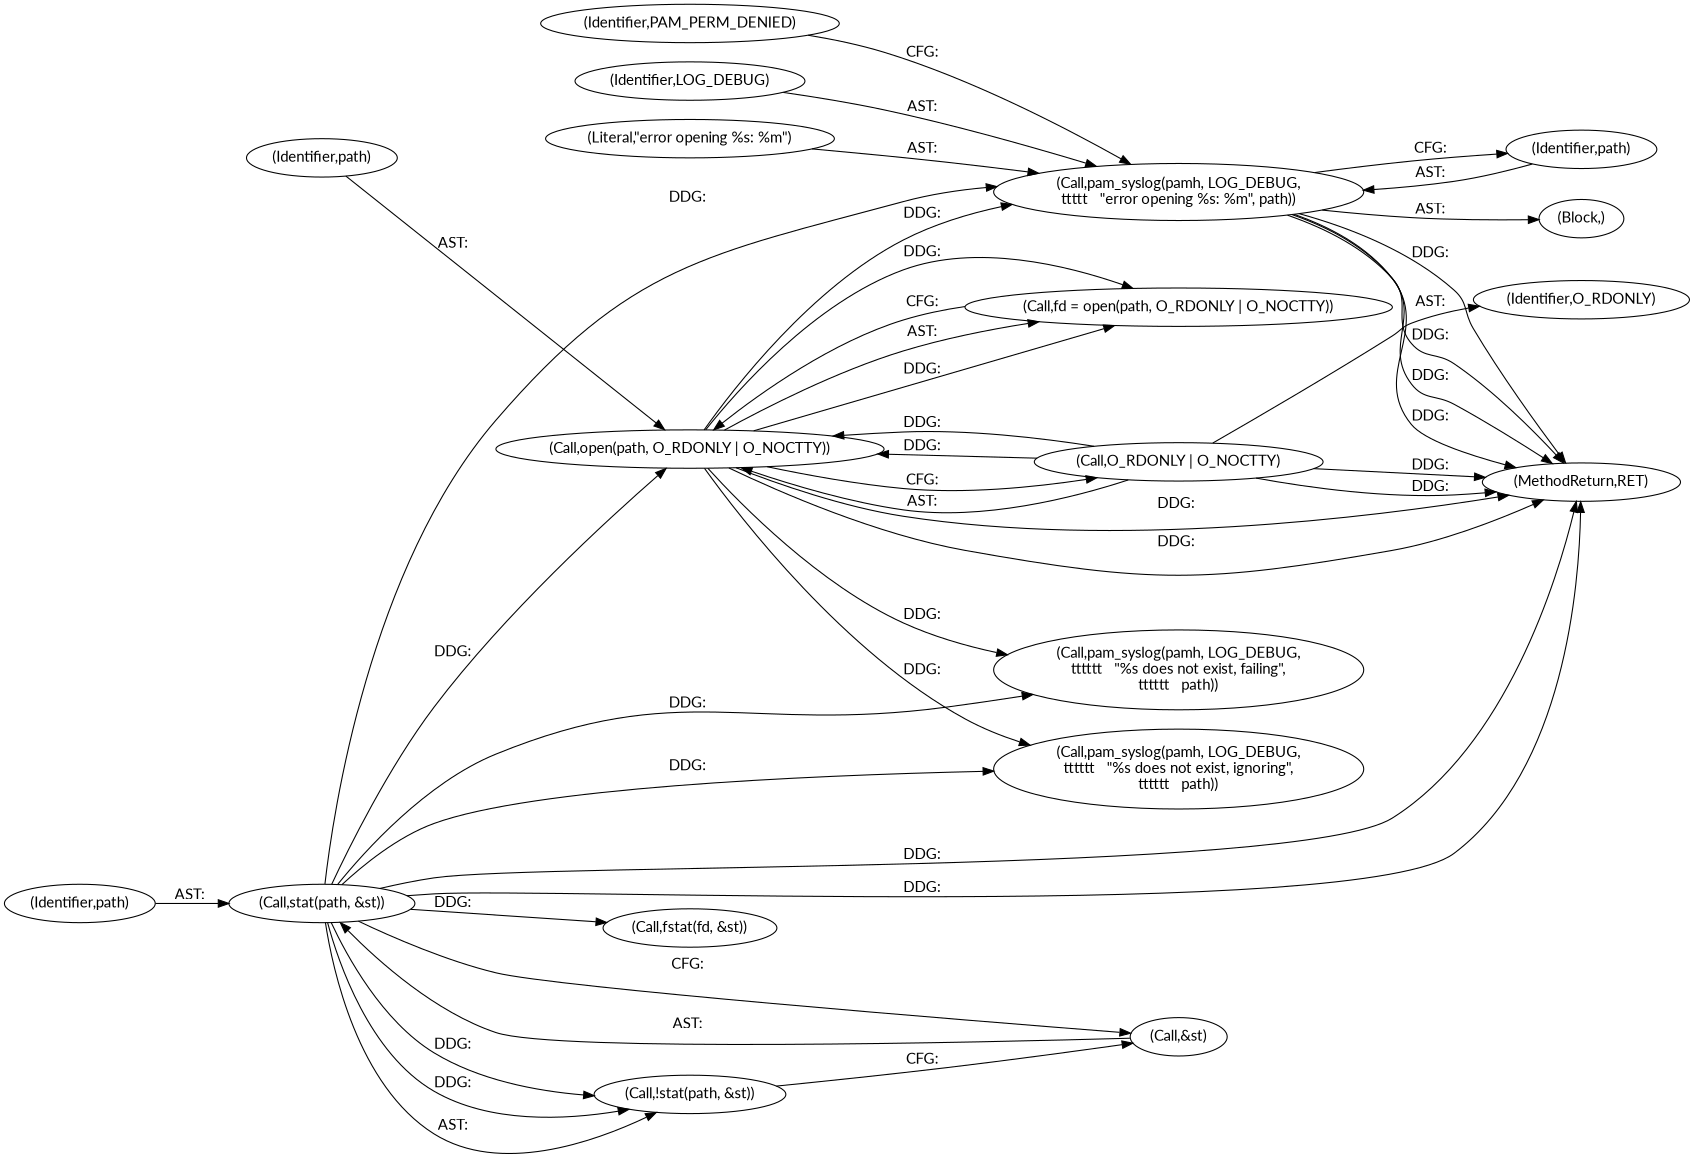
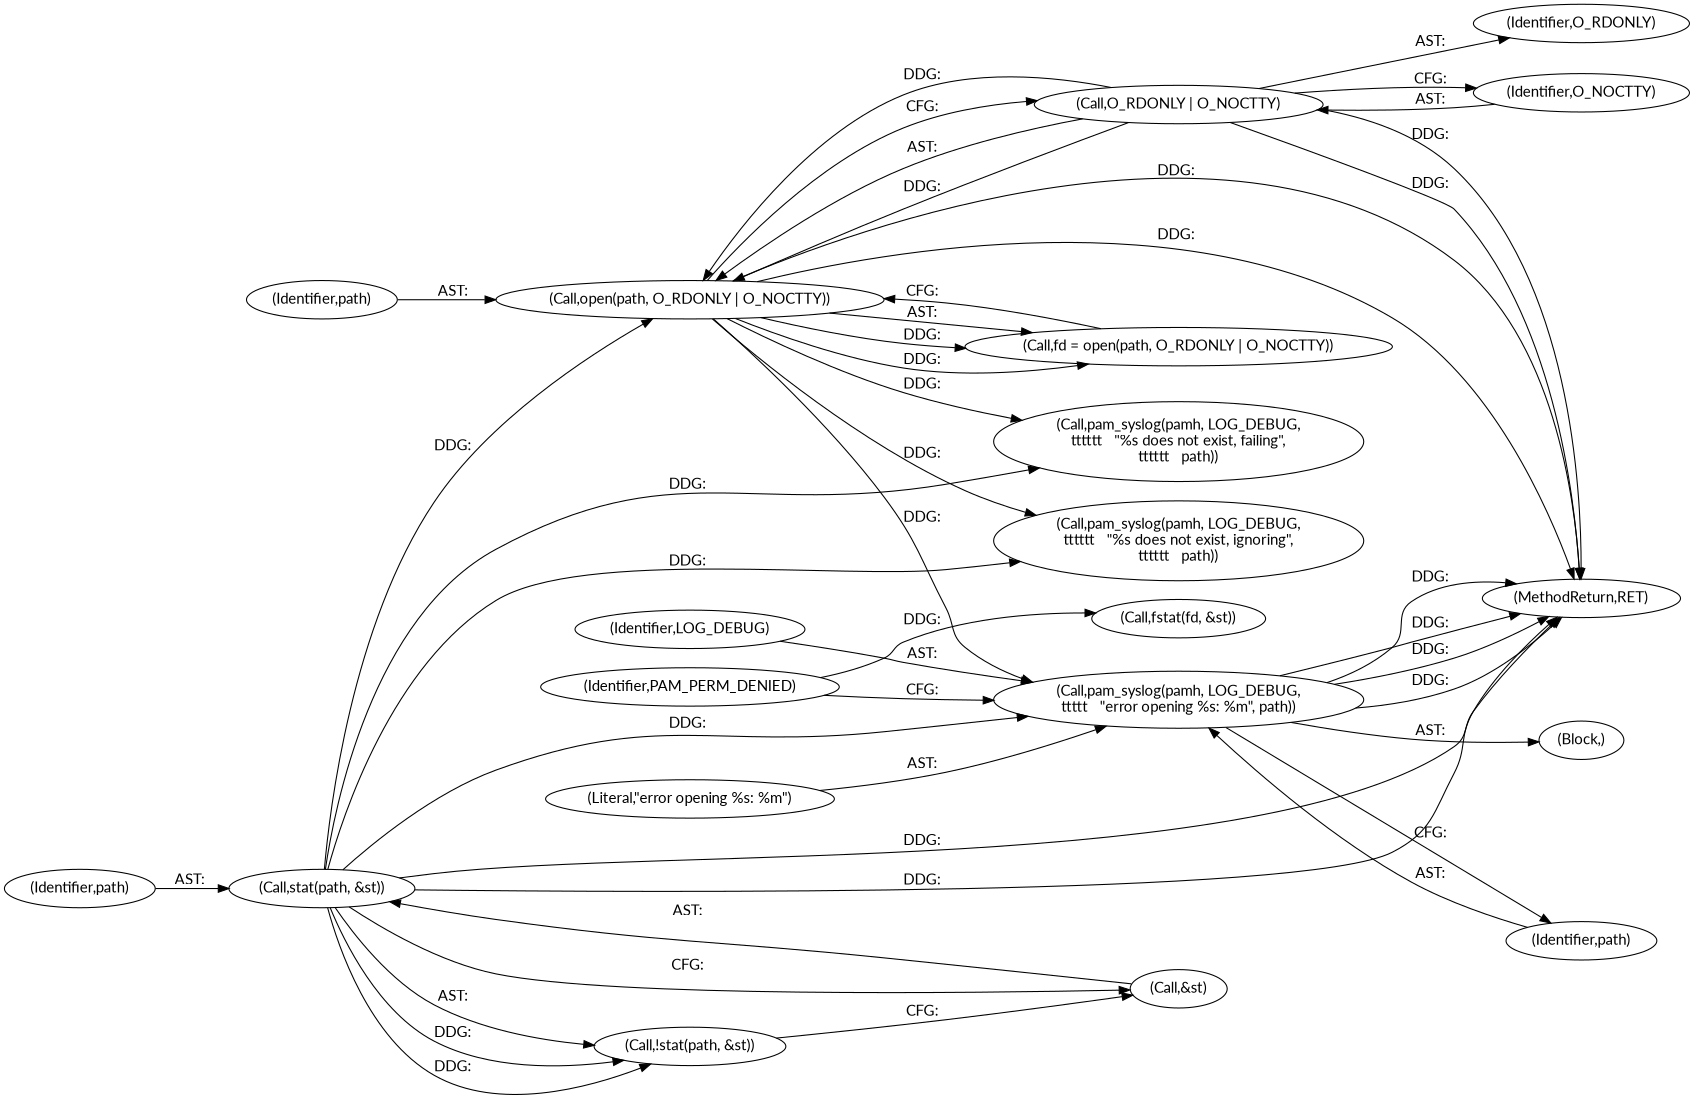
none -> (1581, 93)
(503, 916) -> (941, 630)
